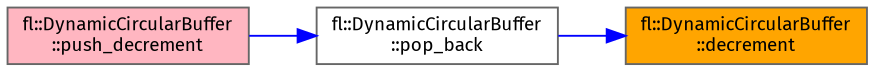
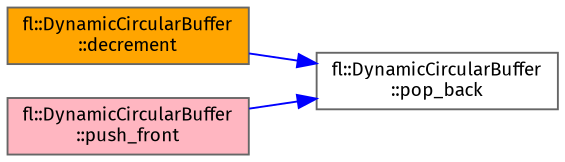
(128, 36) -> (128, 126)
(582, 36) -> (273, 57)
